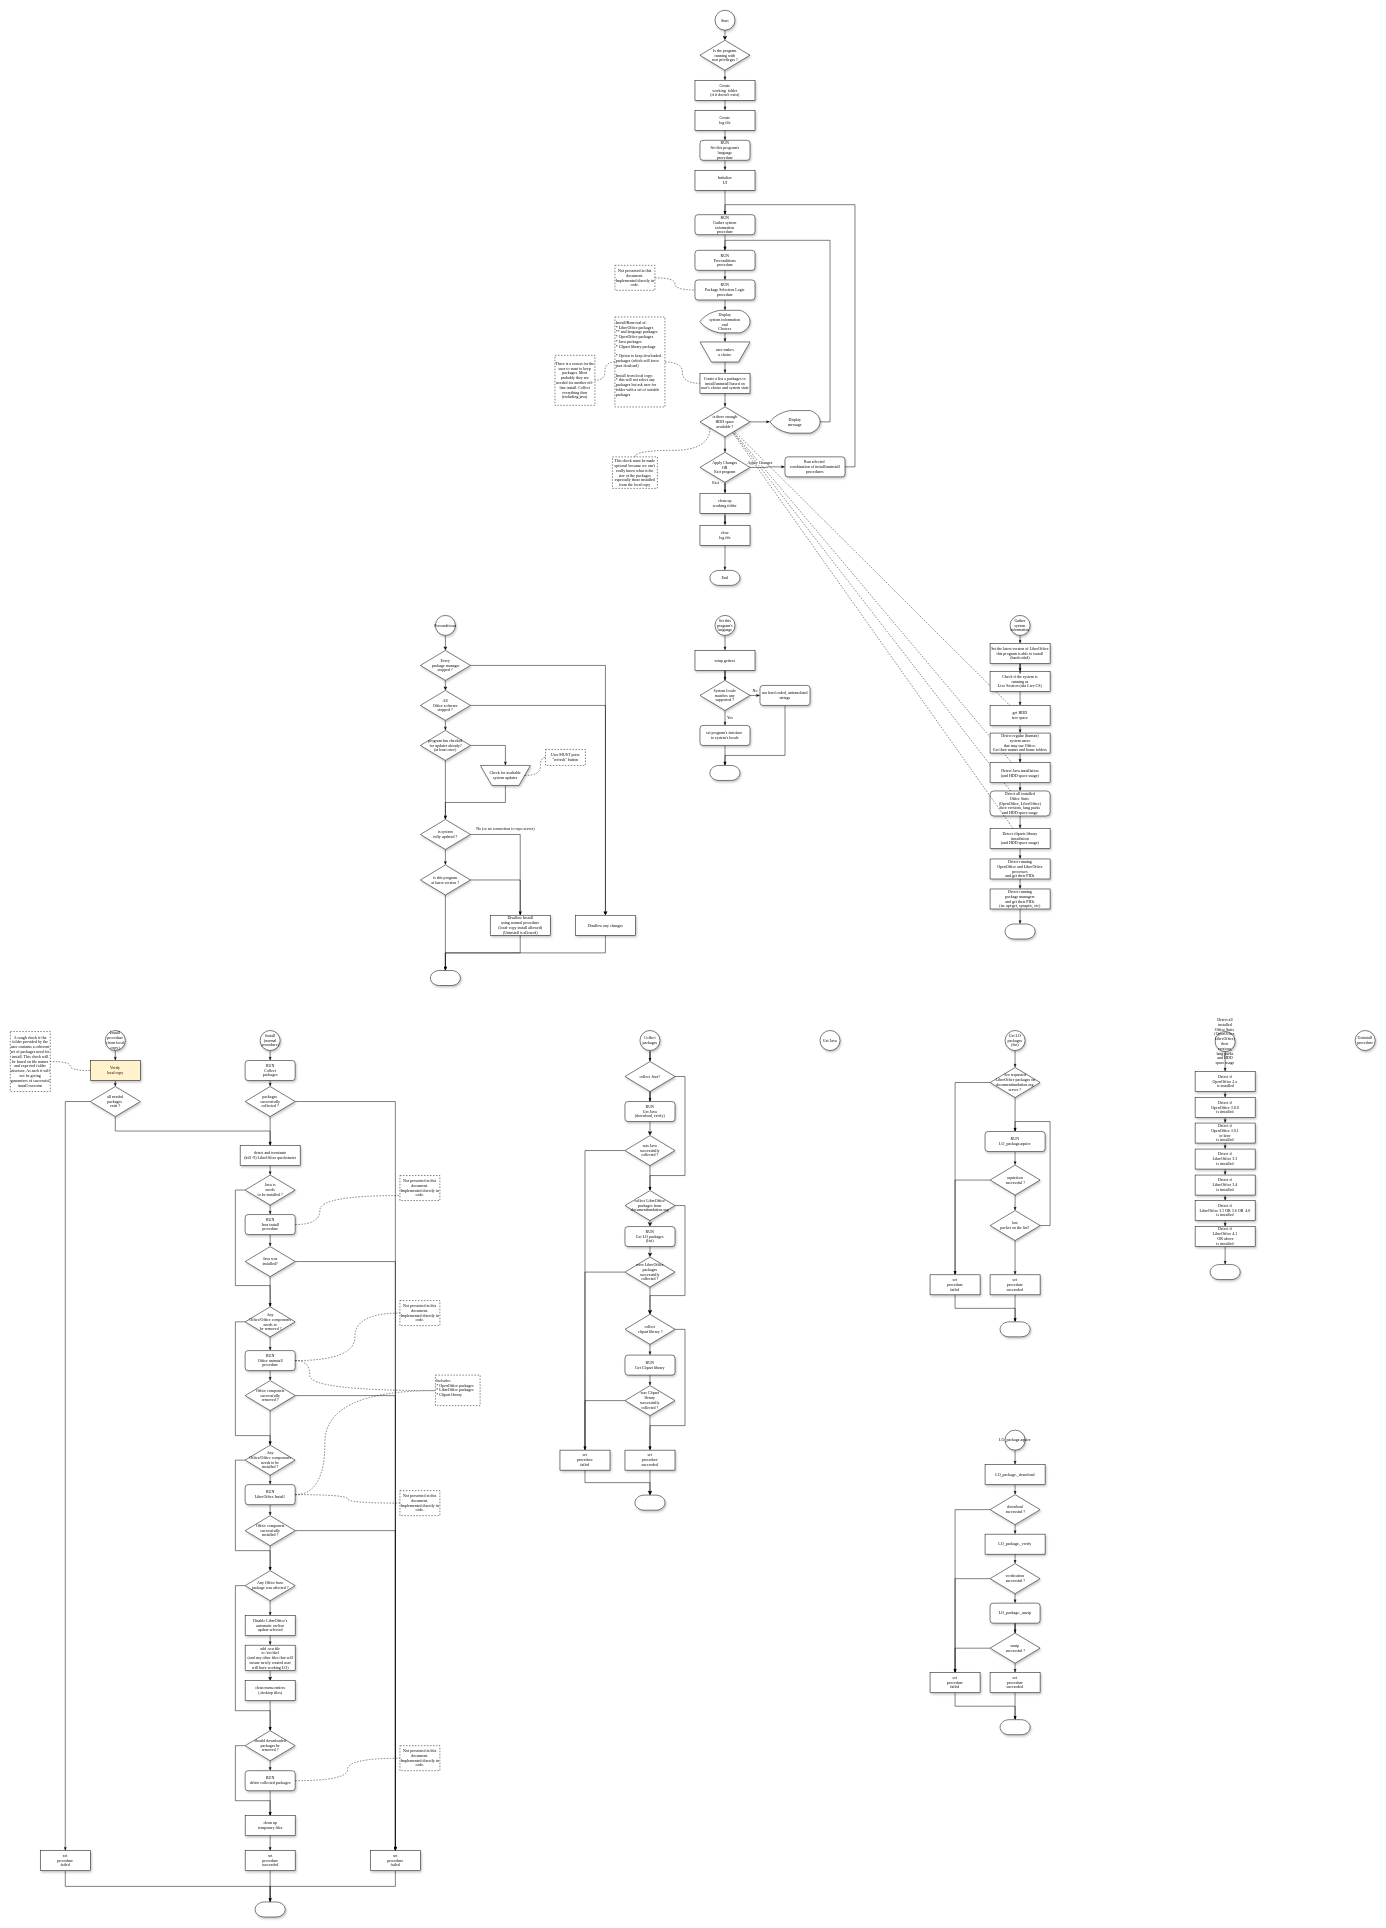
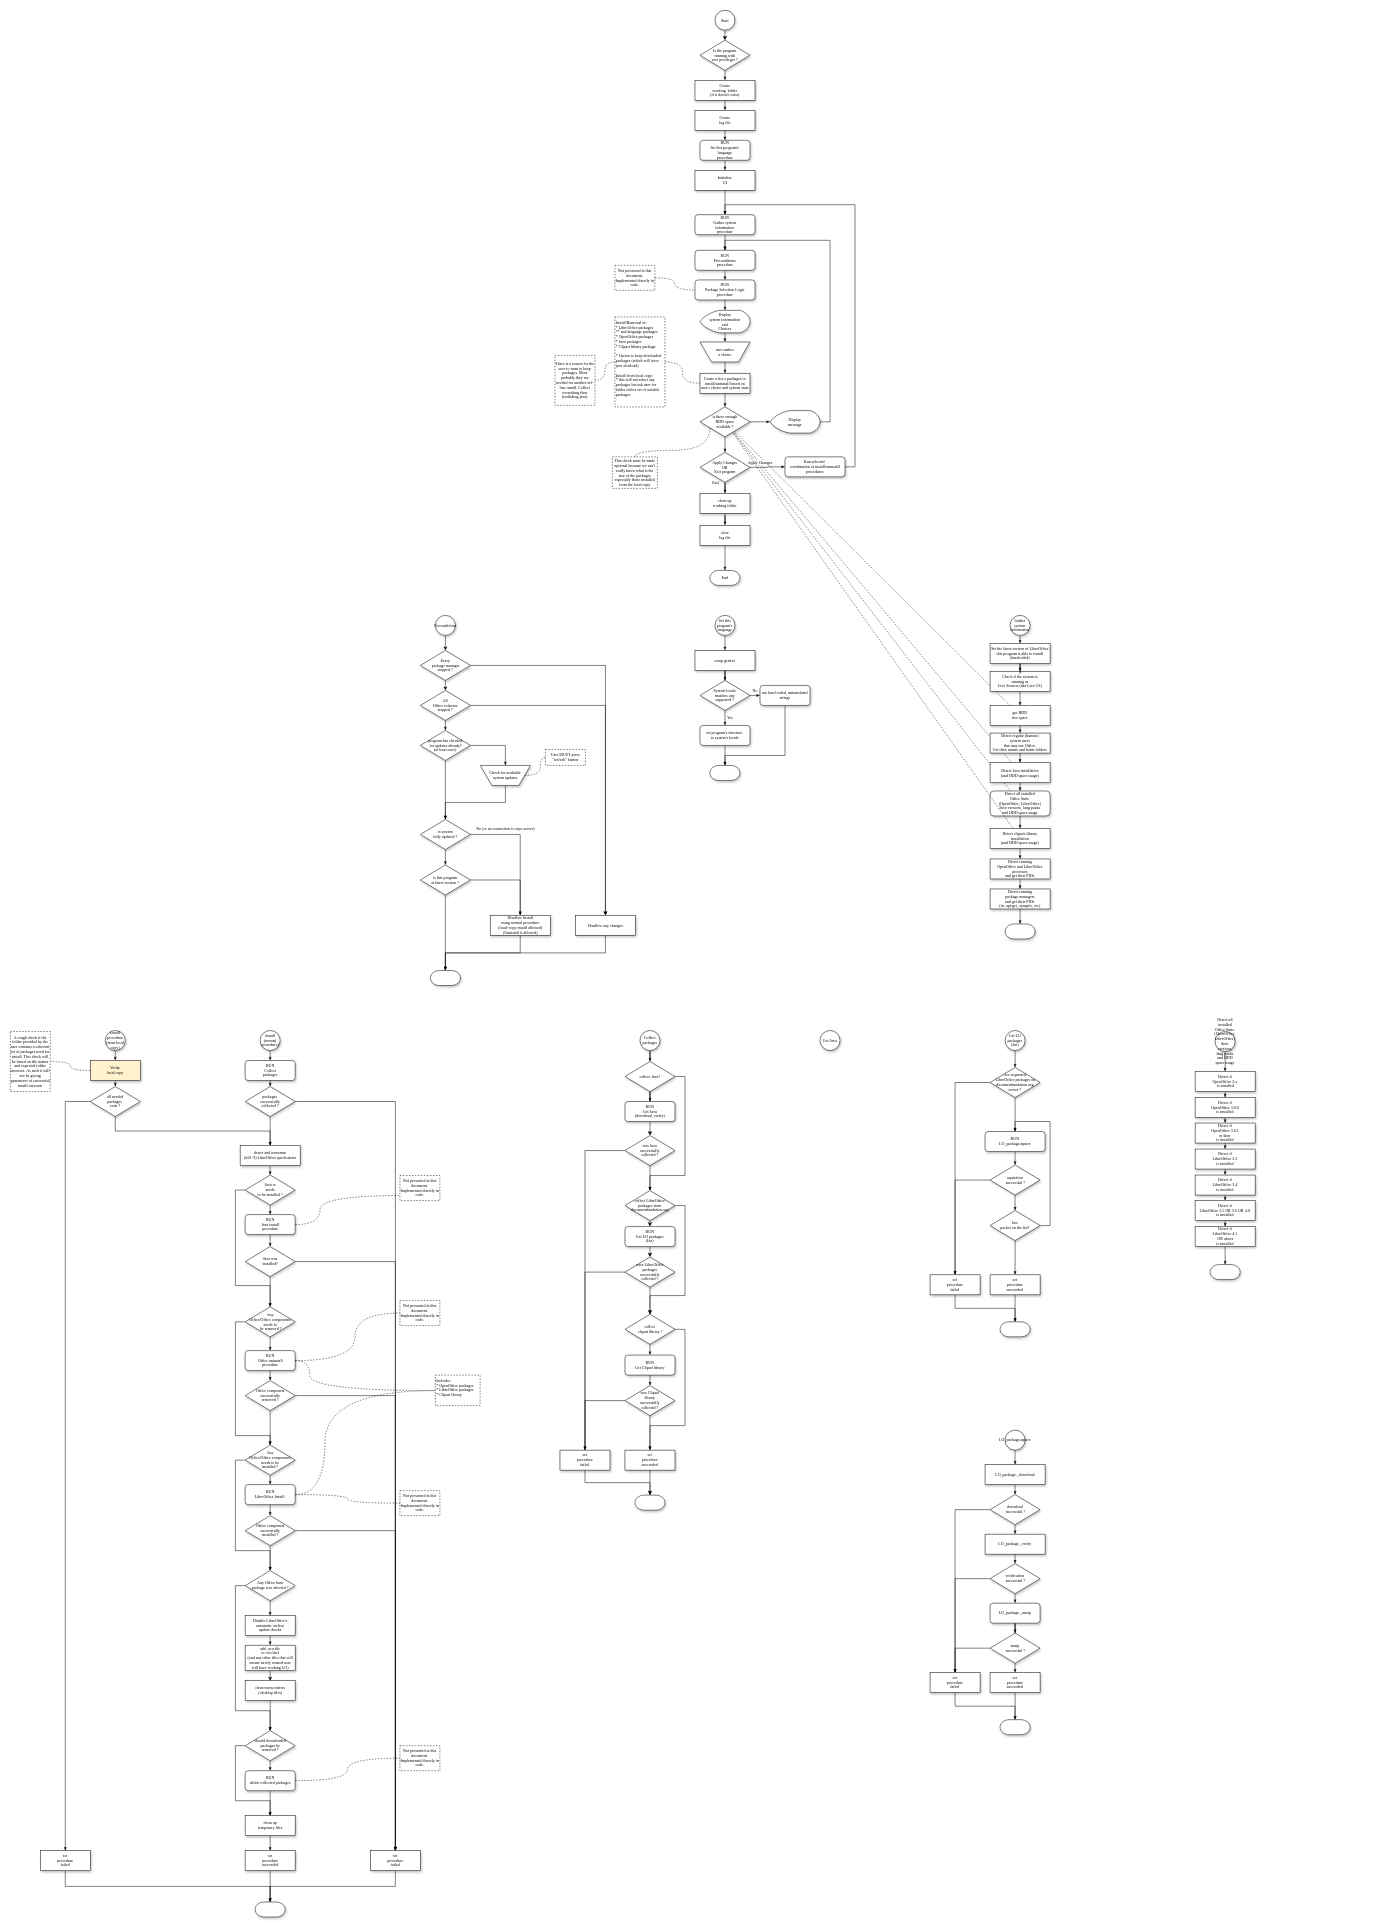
(1365, 1040) -> none
(270, 1625) -> (270, 1625)
